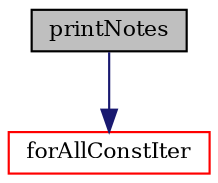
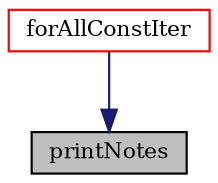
(109, 81) -> (109, 81)
